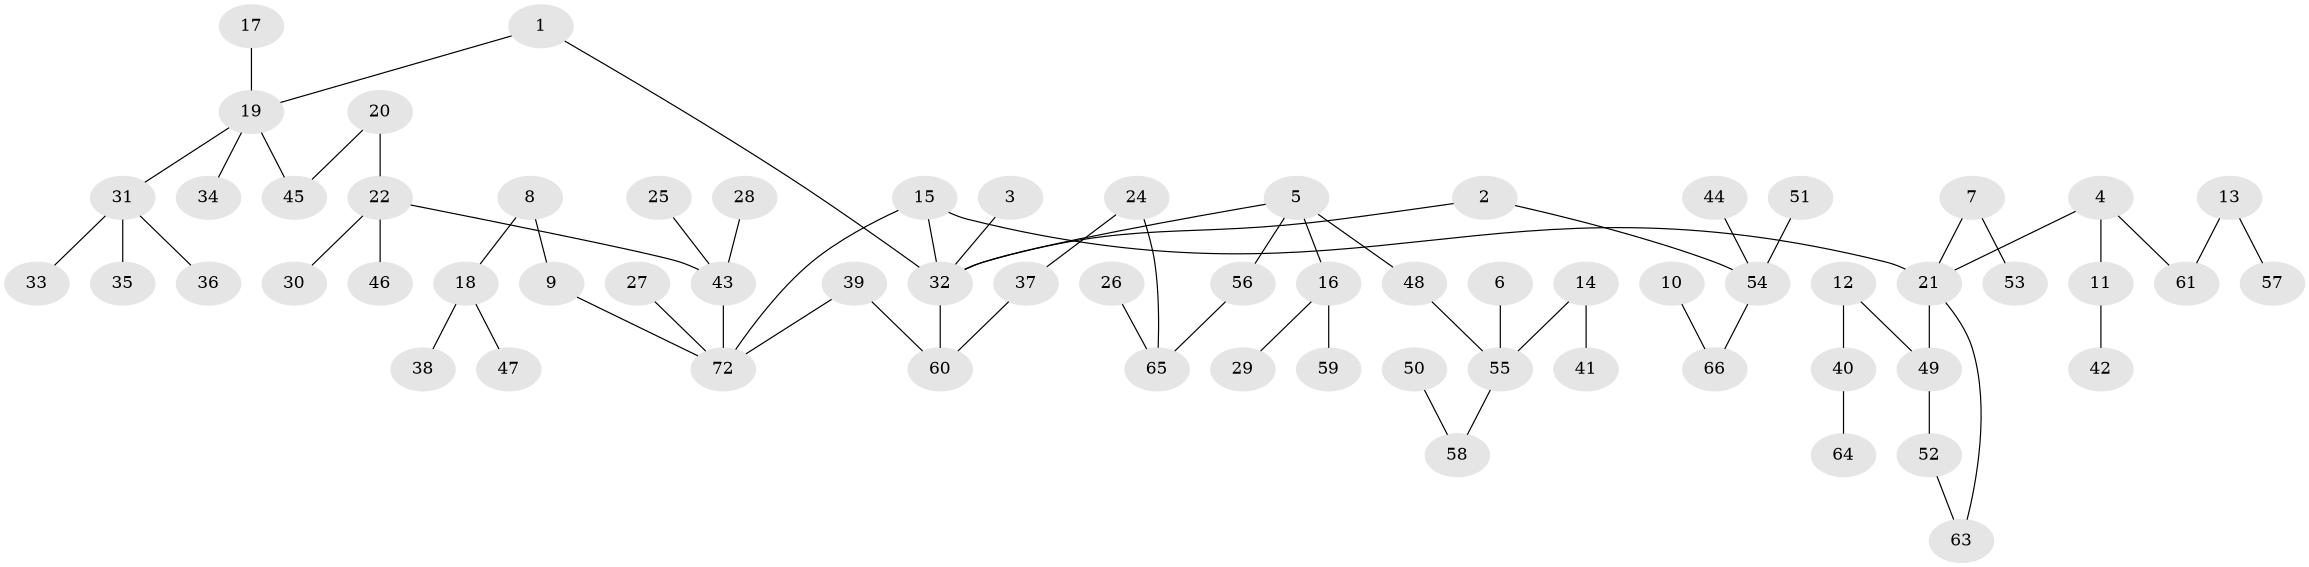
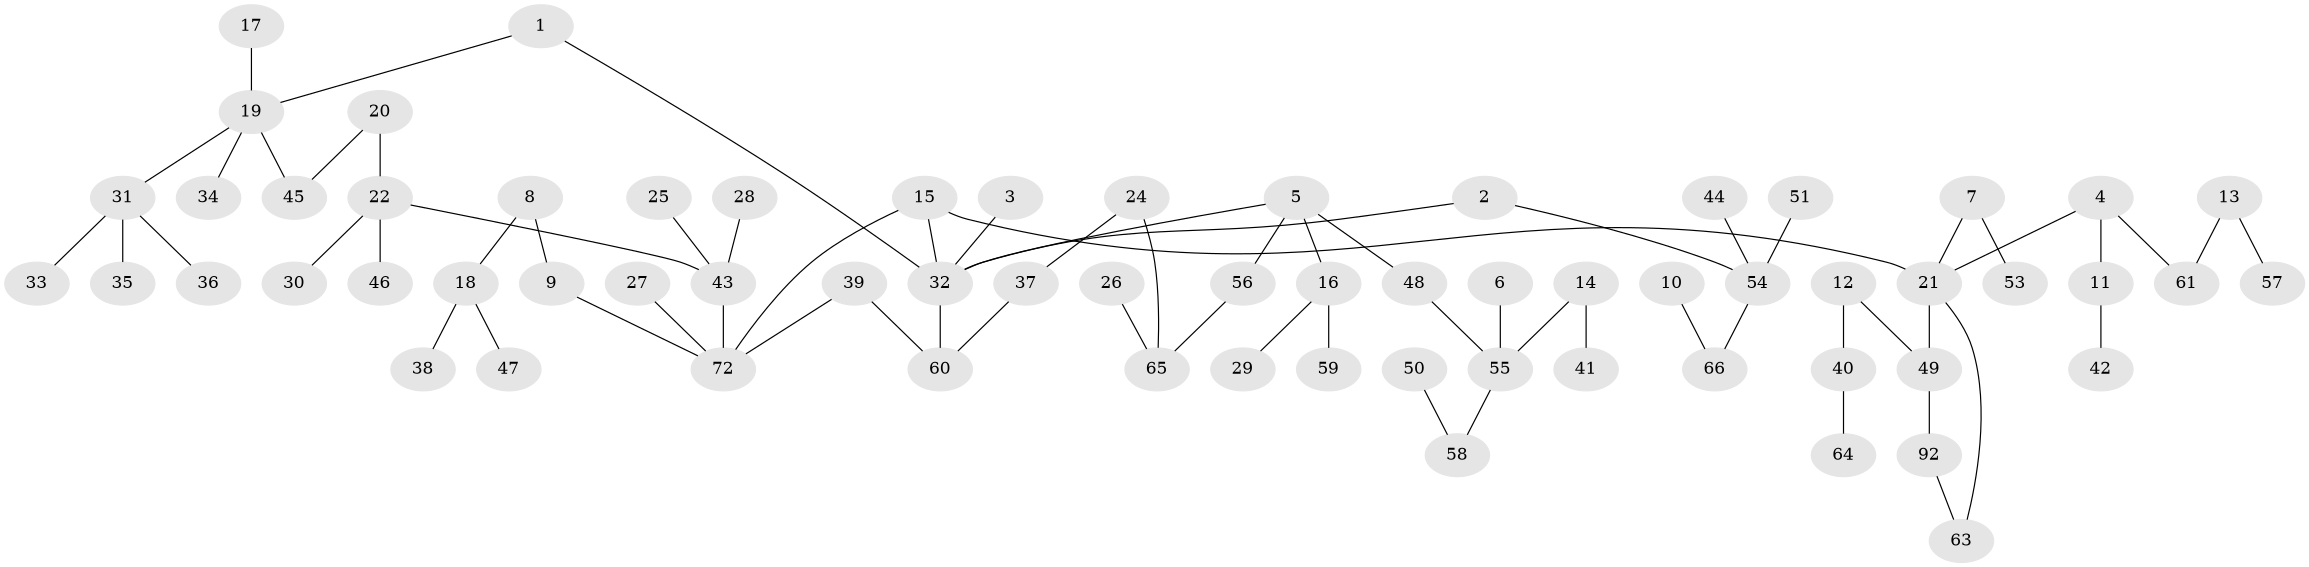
(1929, 455) -> (1929, 455)
